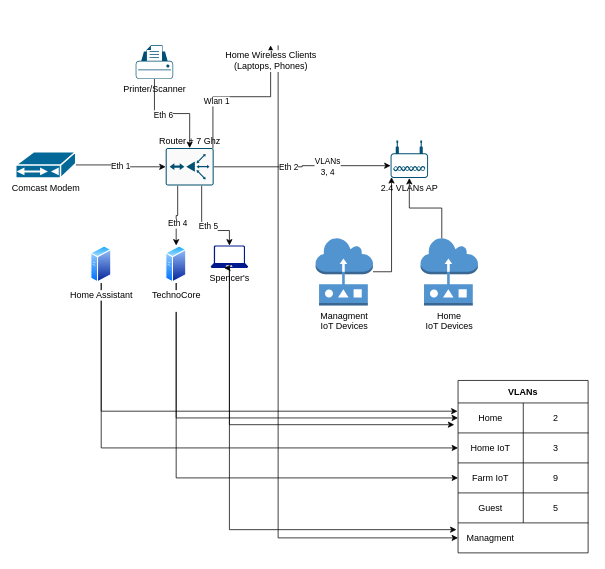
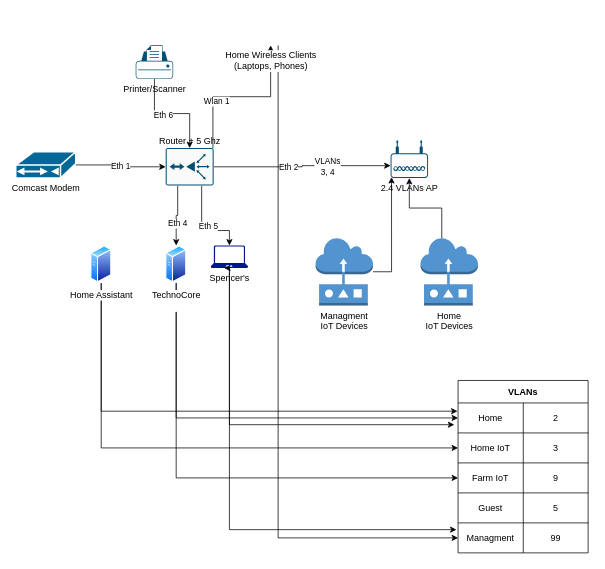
(190, 140) -> (190, 140)
none -> (556, 538)
